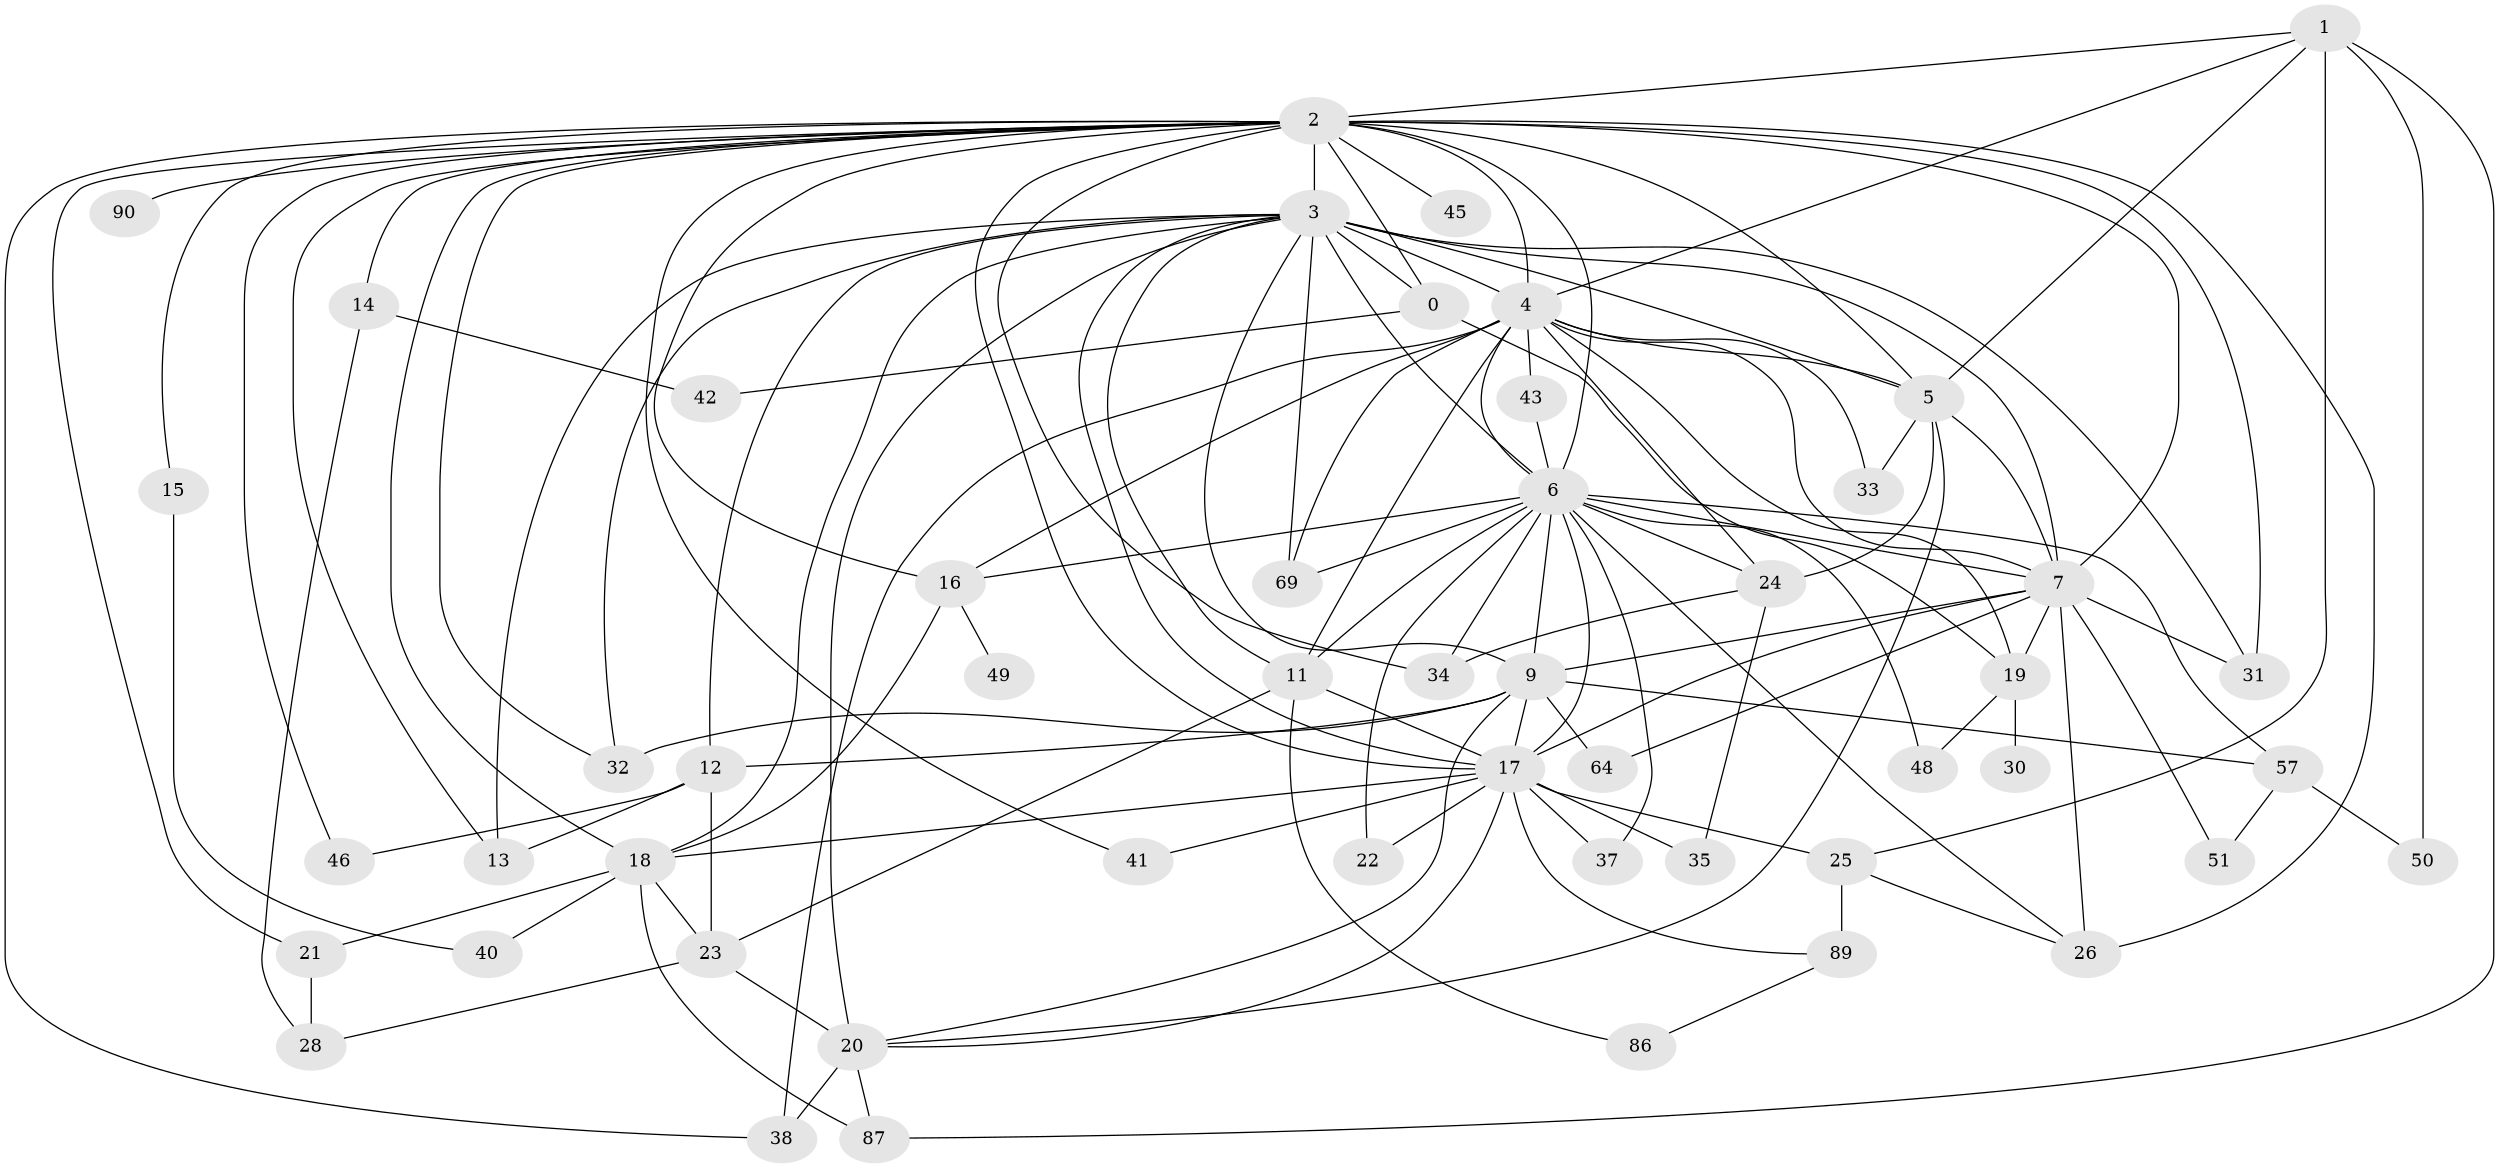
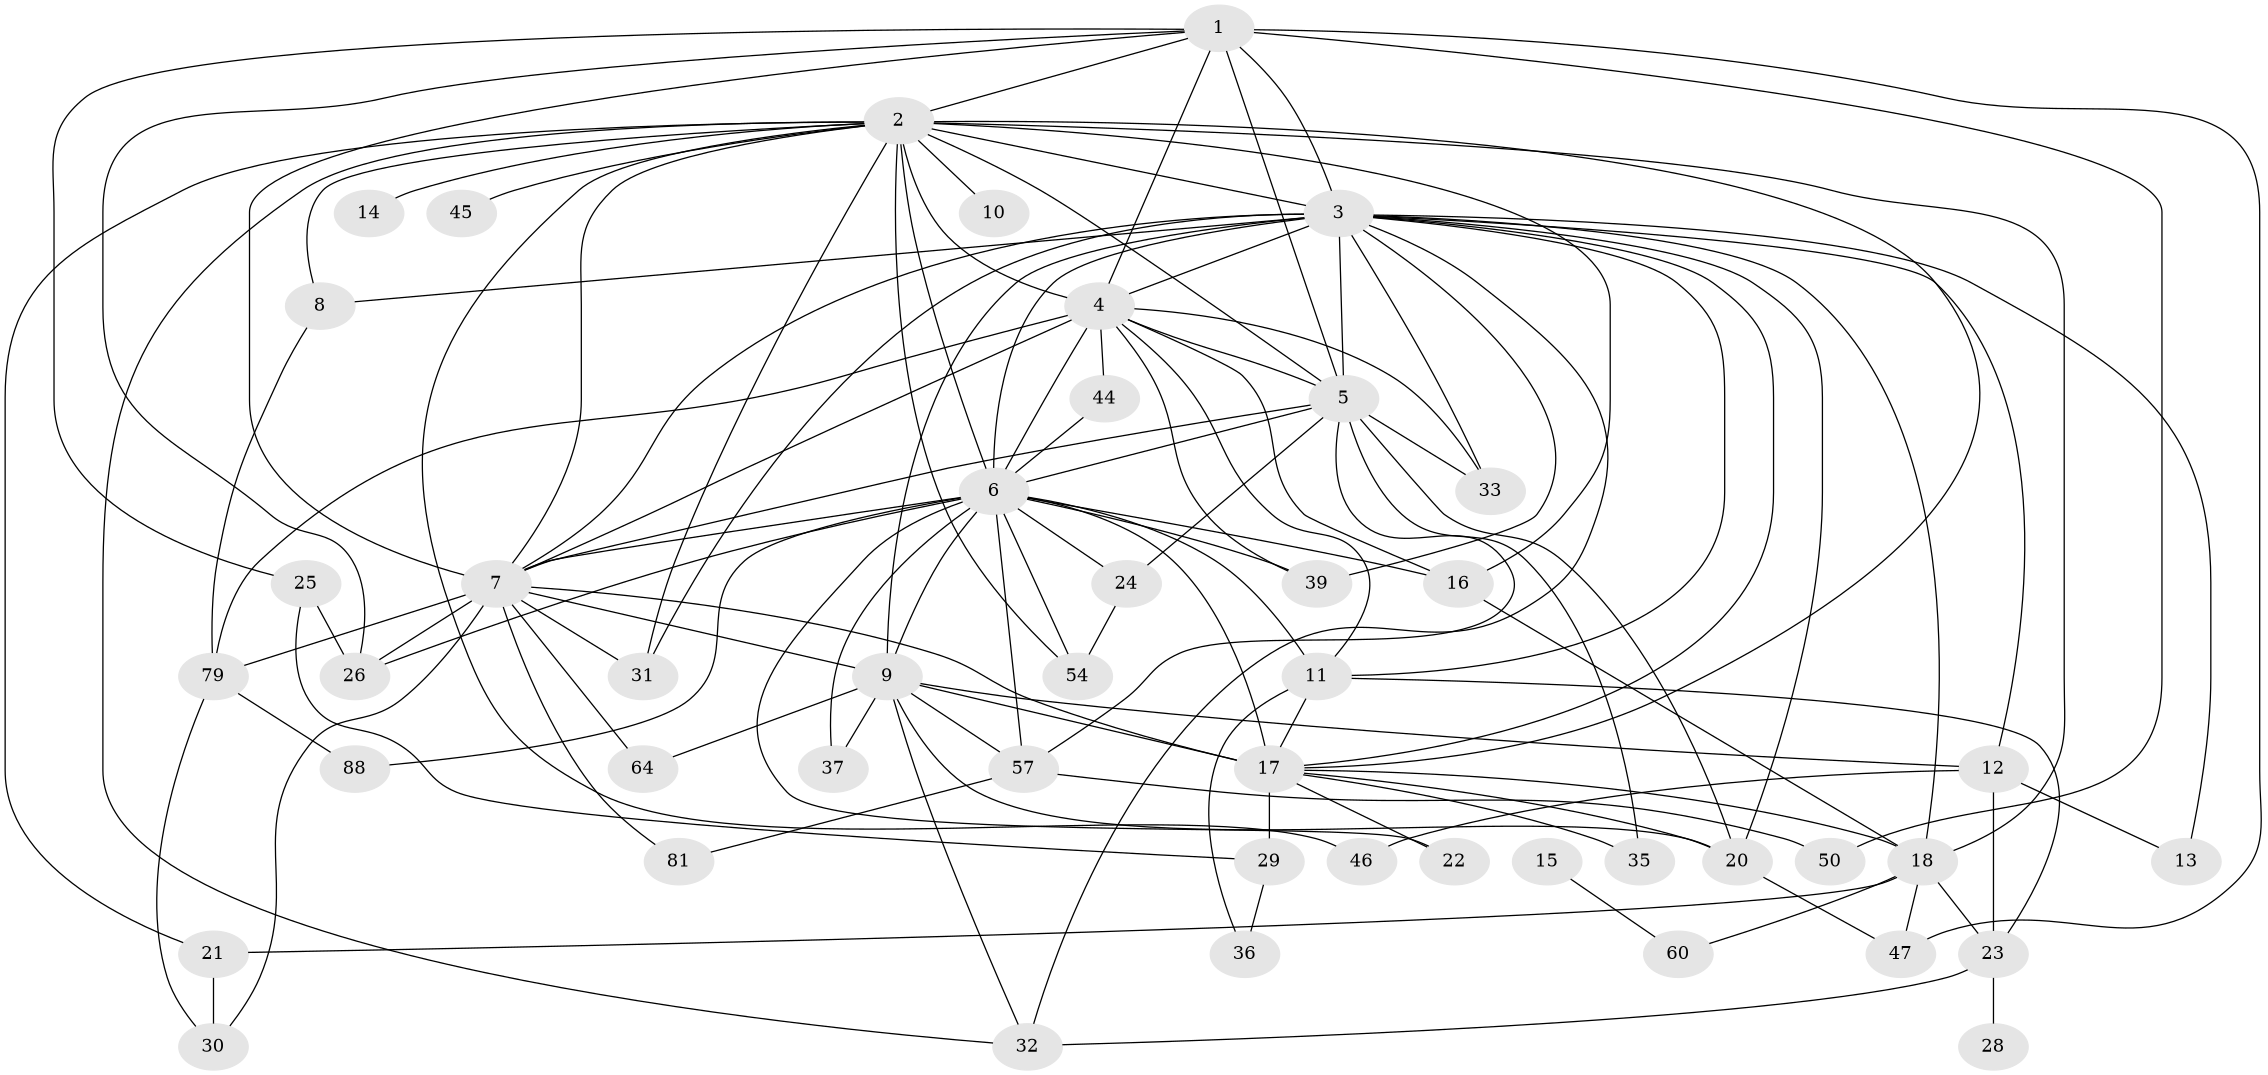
none -> (1295, 113)
none -> (467, 124)
(603, 134) -> none
(421, 178) -> none
(125, 213) -> (994, 213)
(2210, 244) -> (334, 106)
(1434, 306) -> (320, 306)
none -> (1420, 350)
(706, 399) -> none
(1532, 399) -> (1105, 399)
(1649, 445) -> none
none -> (1162, 447)
(1287, 584) -> (1317, 584)
none -> (1399, 638)
(999, 676) -> none
(1439, 676) -> (1078, 676)
(2015, 676) -> (213, 676)
(295, 680) -> none
(1734, 728) -> (1546, 584)
(1923, 769) -> (355, 769)
none -> (291, 774)
(1559, 815) -> (861, 723)
(1672, 821) -> none
(1138, 862) -> none
(2220, 862) -> (679, 862)
(487, 954) -> (1678, 954)
(1842, 954) -> (1269, 862)
(311, 1001) -> (213, 1001)
(782, 1001) -> (1517, 1025)
(1641, 1047) -> (1245, 954)
(782, 1139) -> none
(875, 1139) -> (1901, 954)
